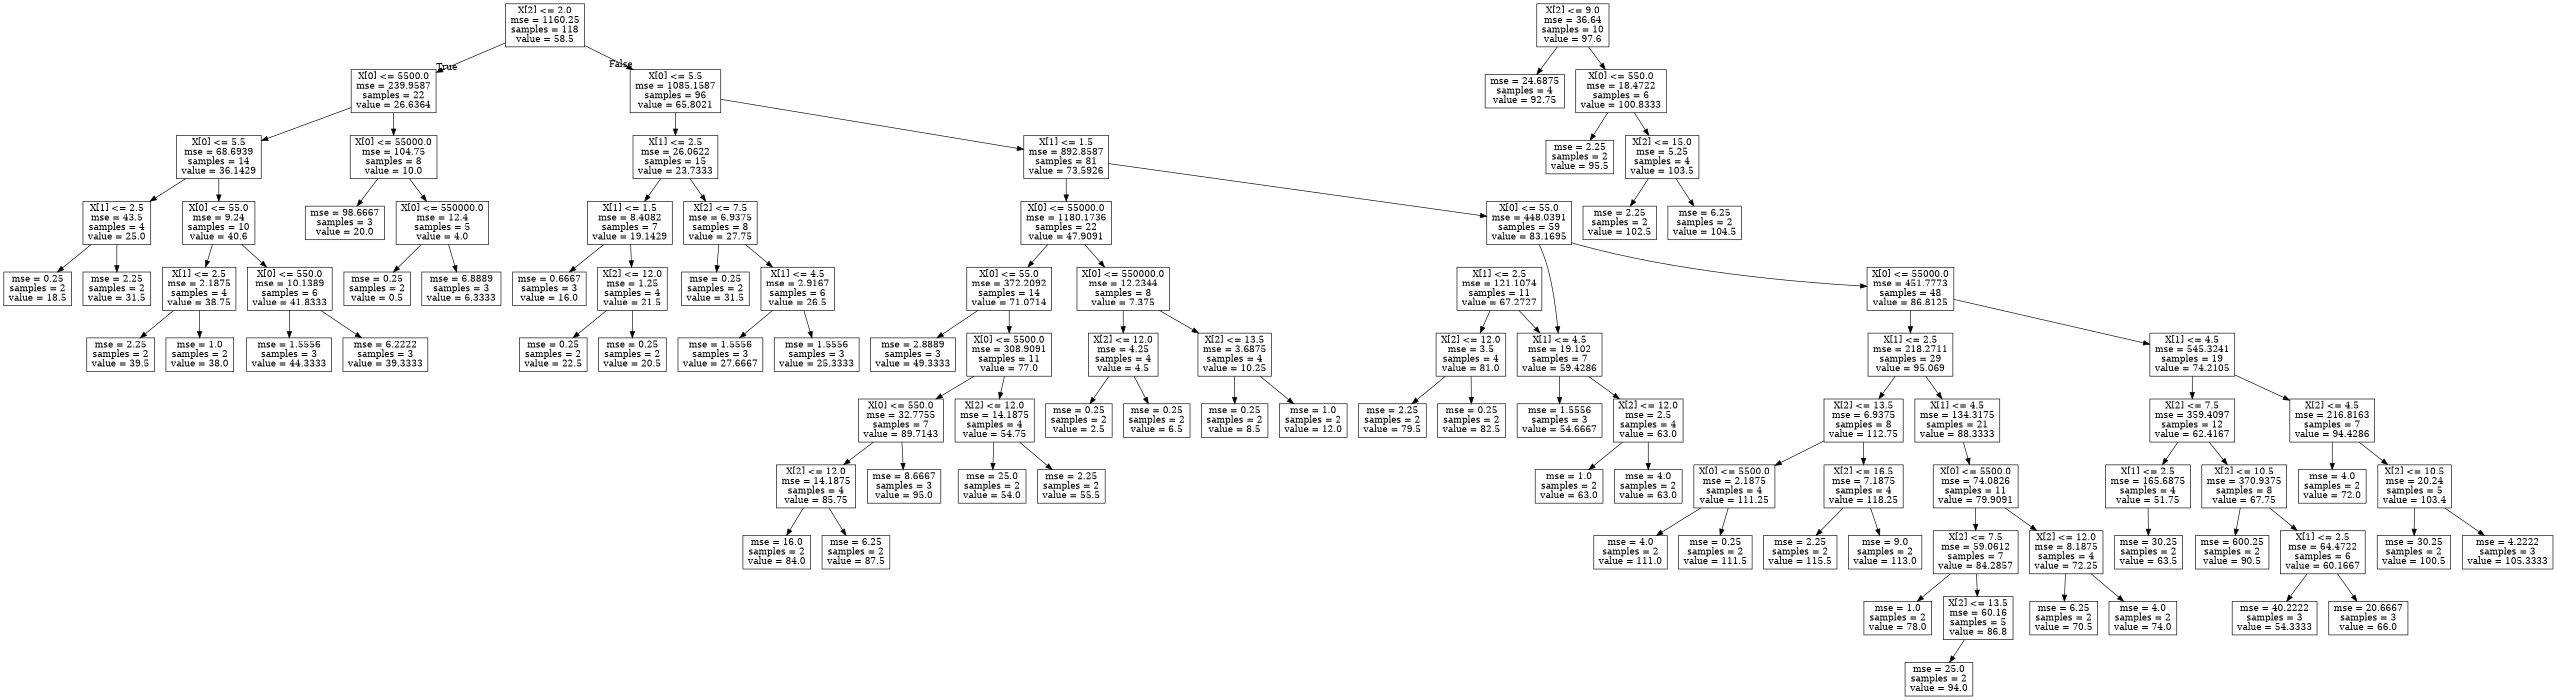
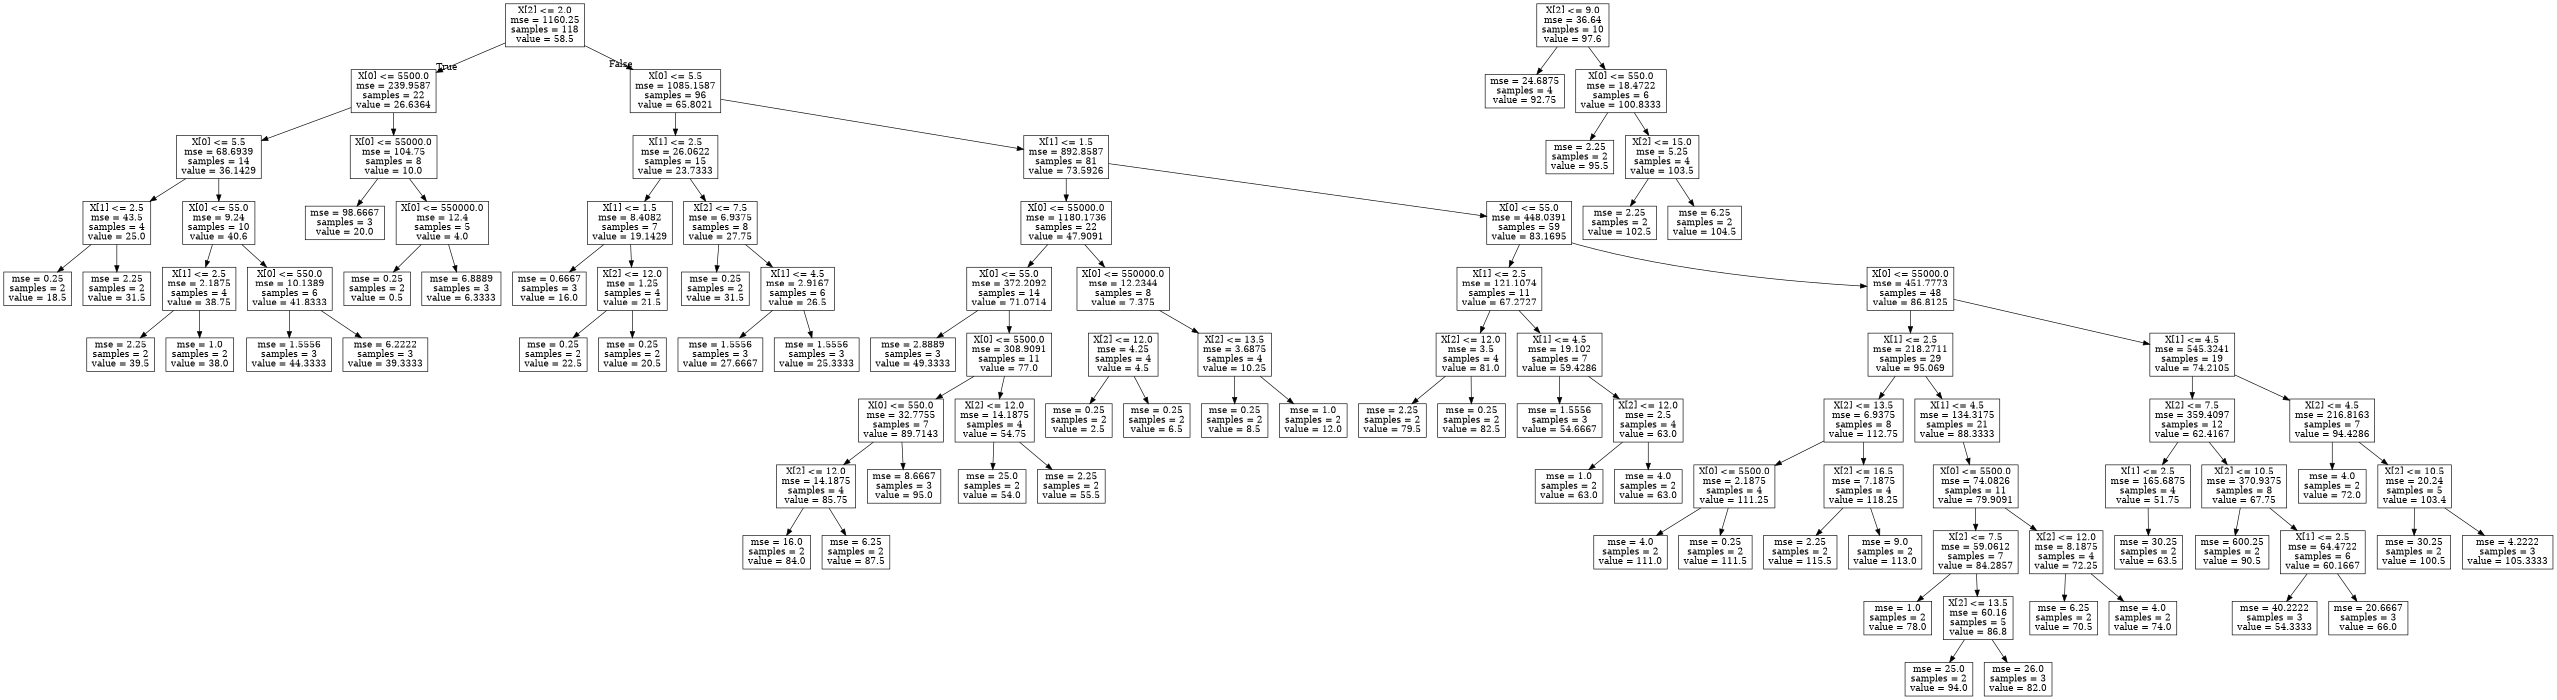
(1552, 285) -> (1516, 253)
(1123, 318) -> none
none -> (2018, 679)
